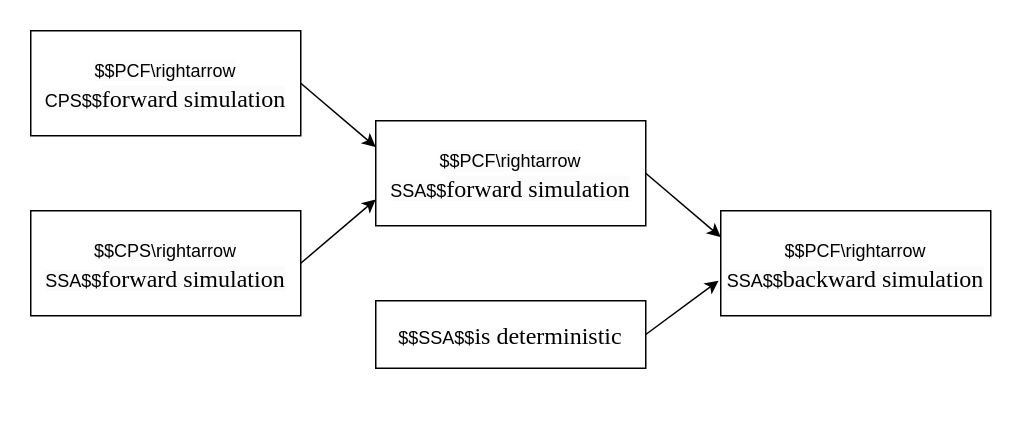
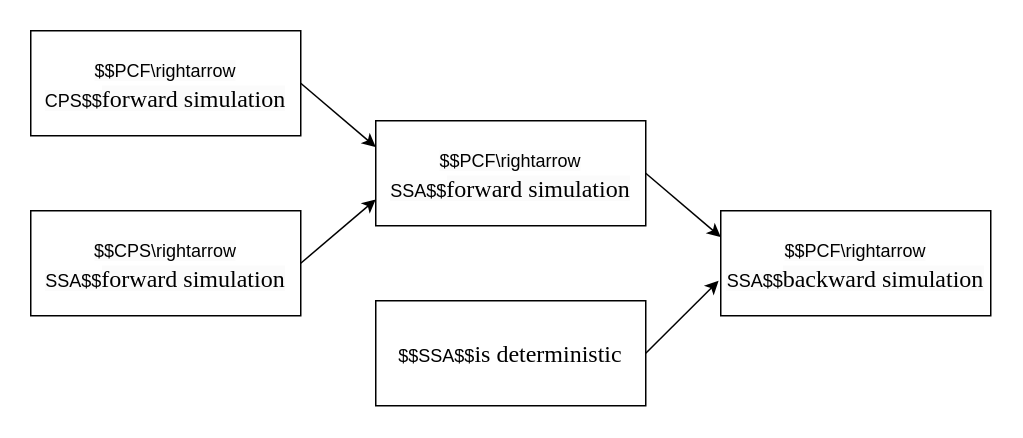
(511, 335) -> (511, 353)
